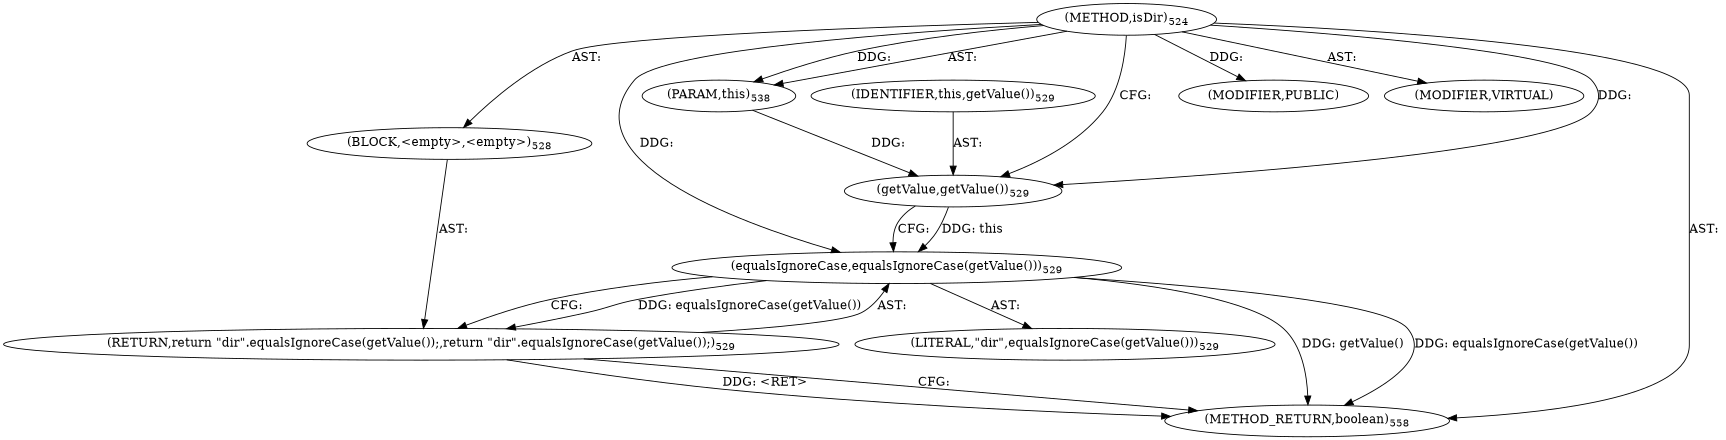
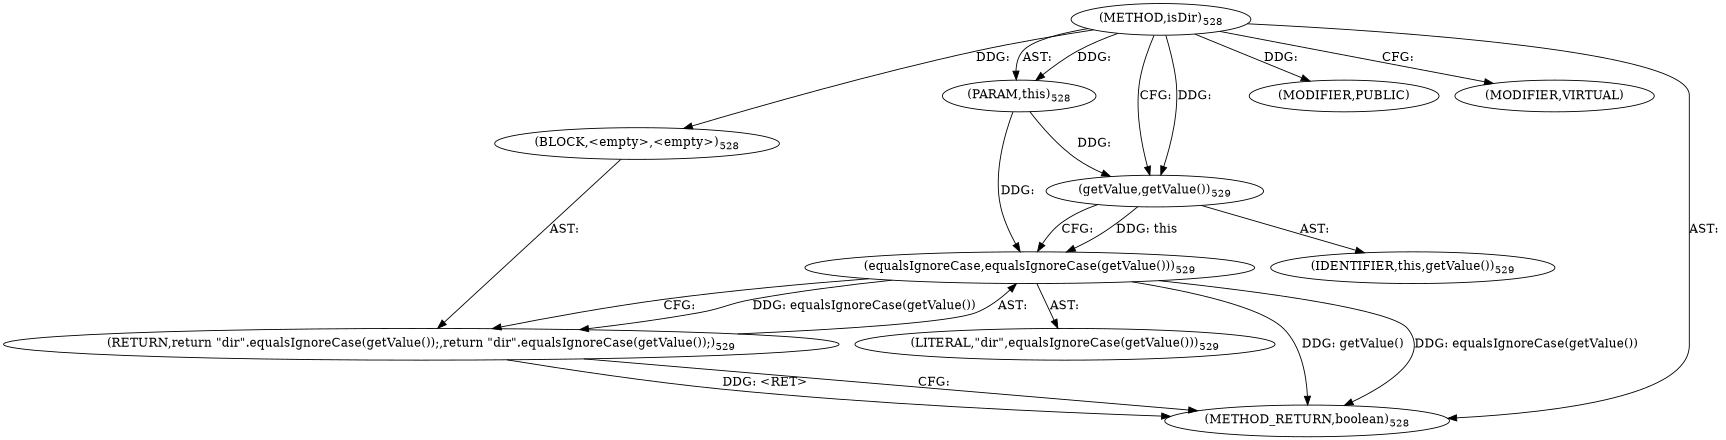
(1179, 18) -> (1213, 18)
(589, 58) -> (995, 58)
(1344, 58) -> (1400, 58)
(686, 61) -> (998, 179)
(761, 95) -> (1061, 95)
(953, 139) -> (1278, 228)
(1400, 420) -> (1400, 420)
